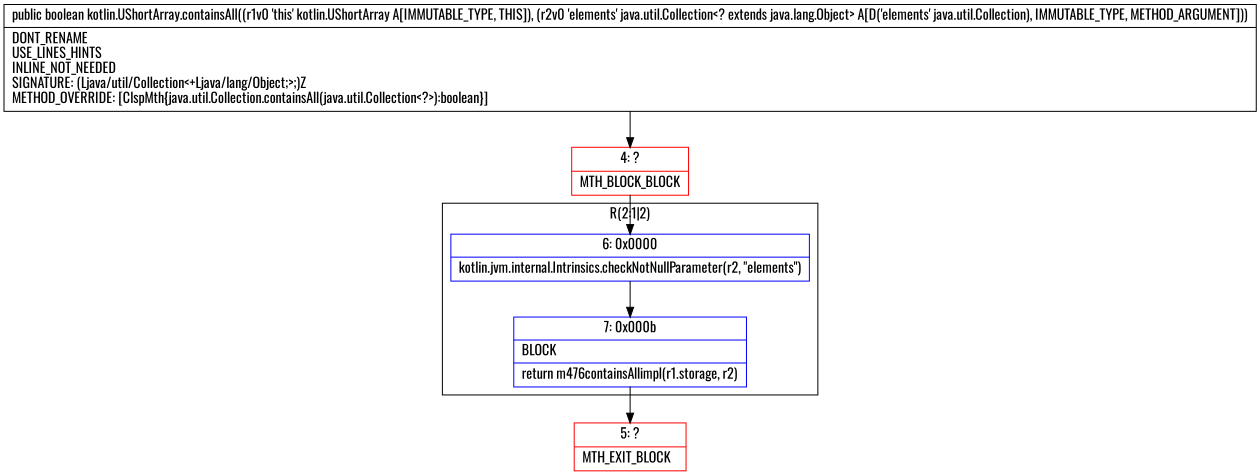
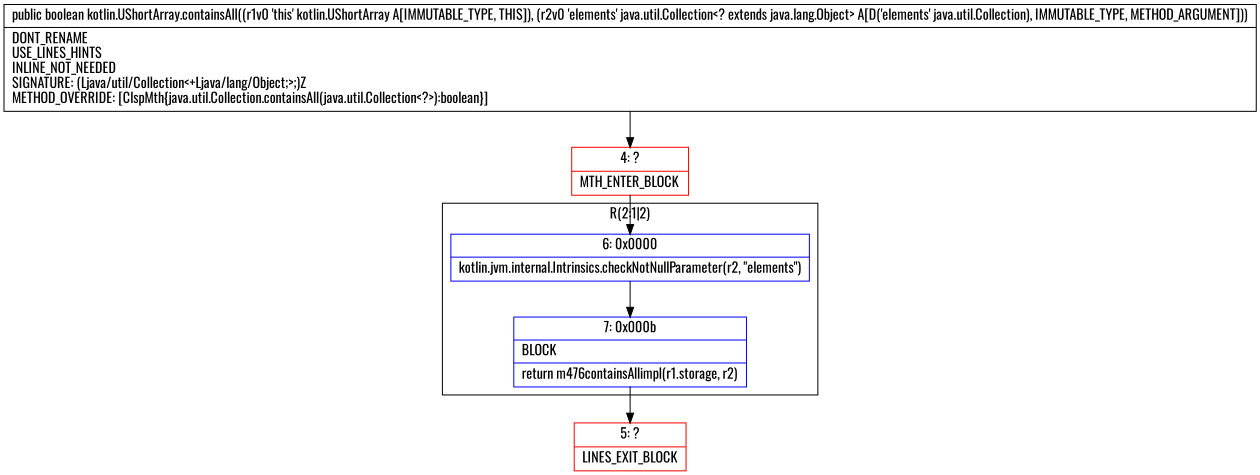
(630, 183) -> (630, 183)
(627, 458) -> (630, 458)
